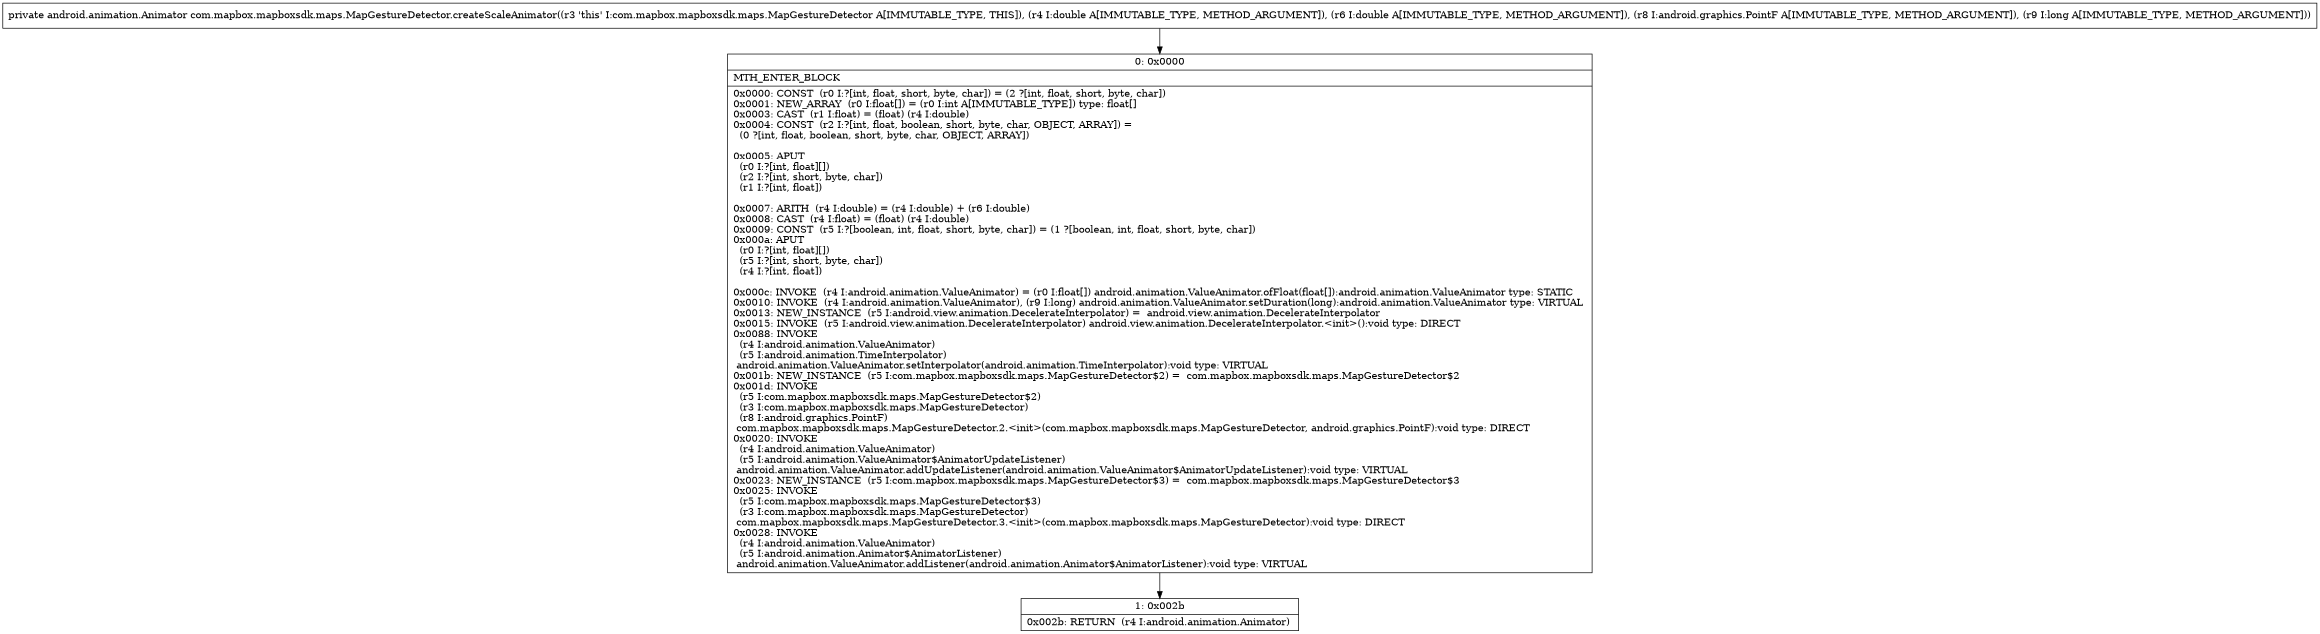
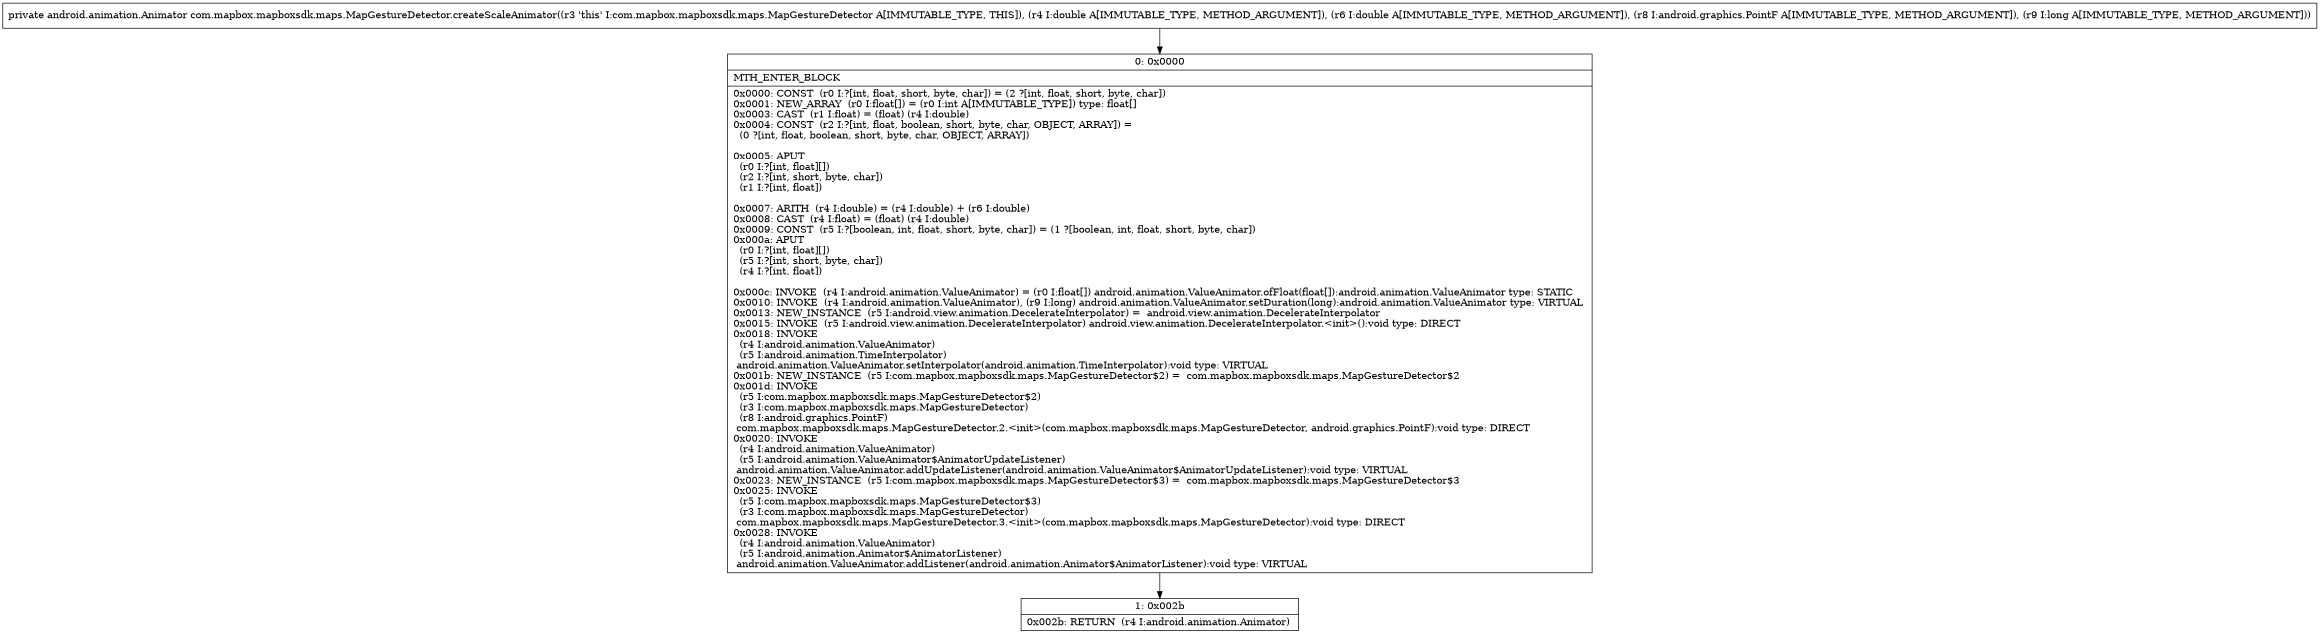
(779, 334) -> (779, 334)
